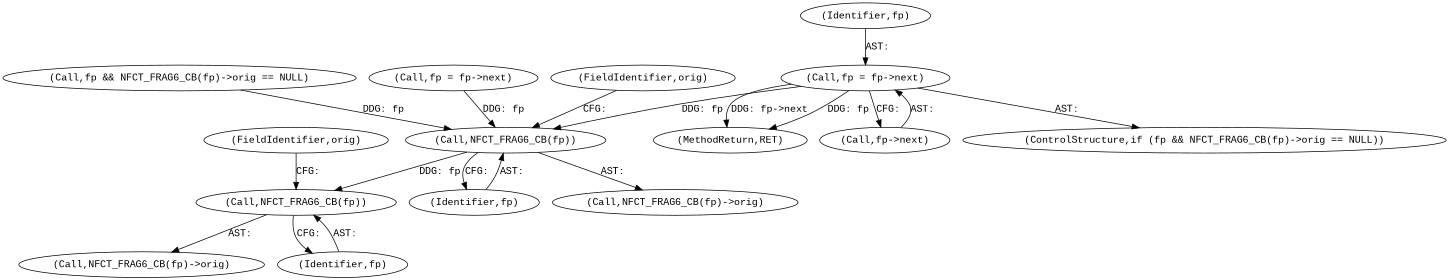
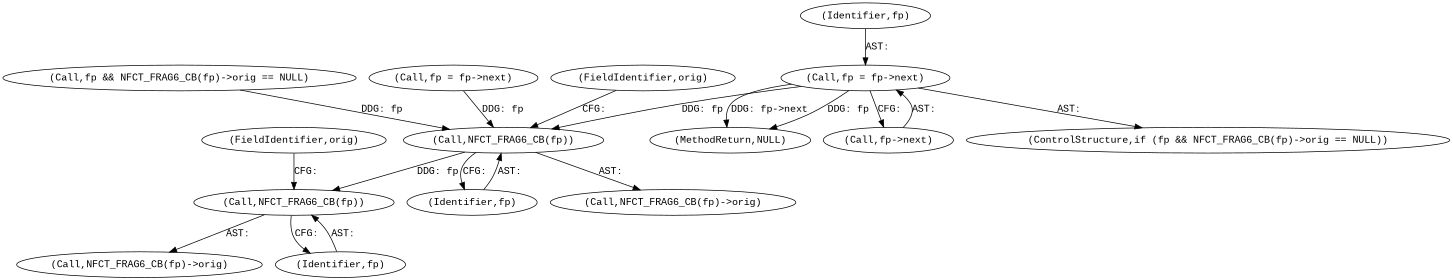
(730, 140) -> (730, 140)
